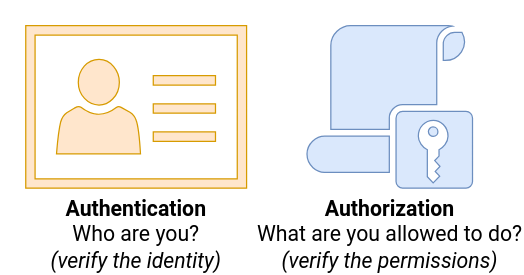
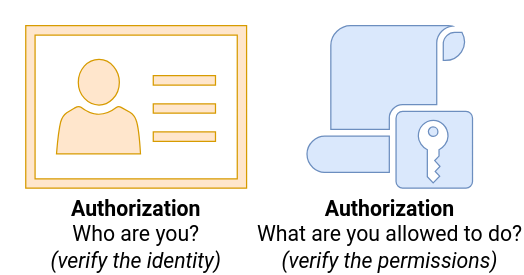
(136, 224) -> (136, 224)
